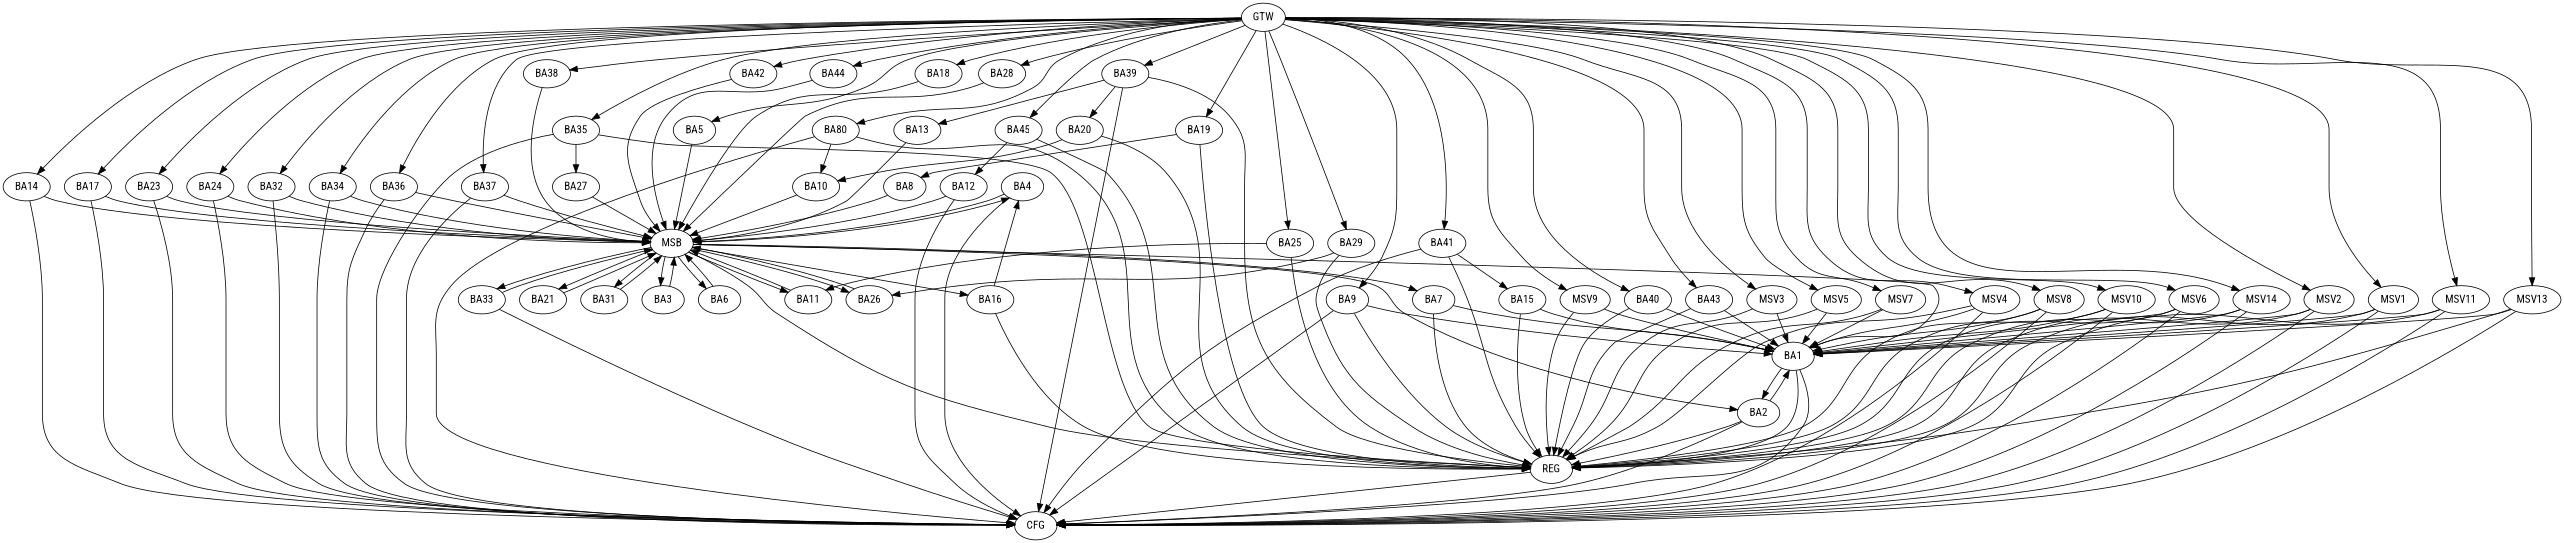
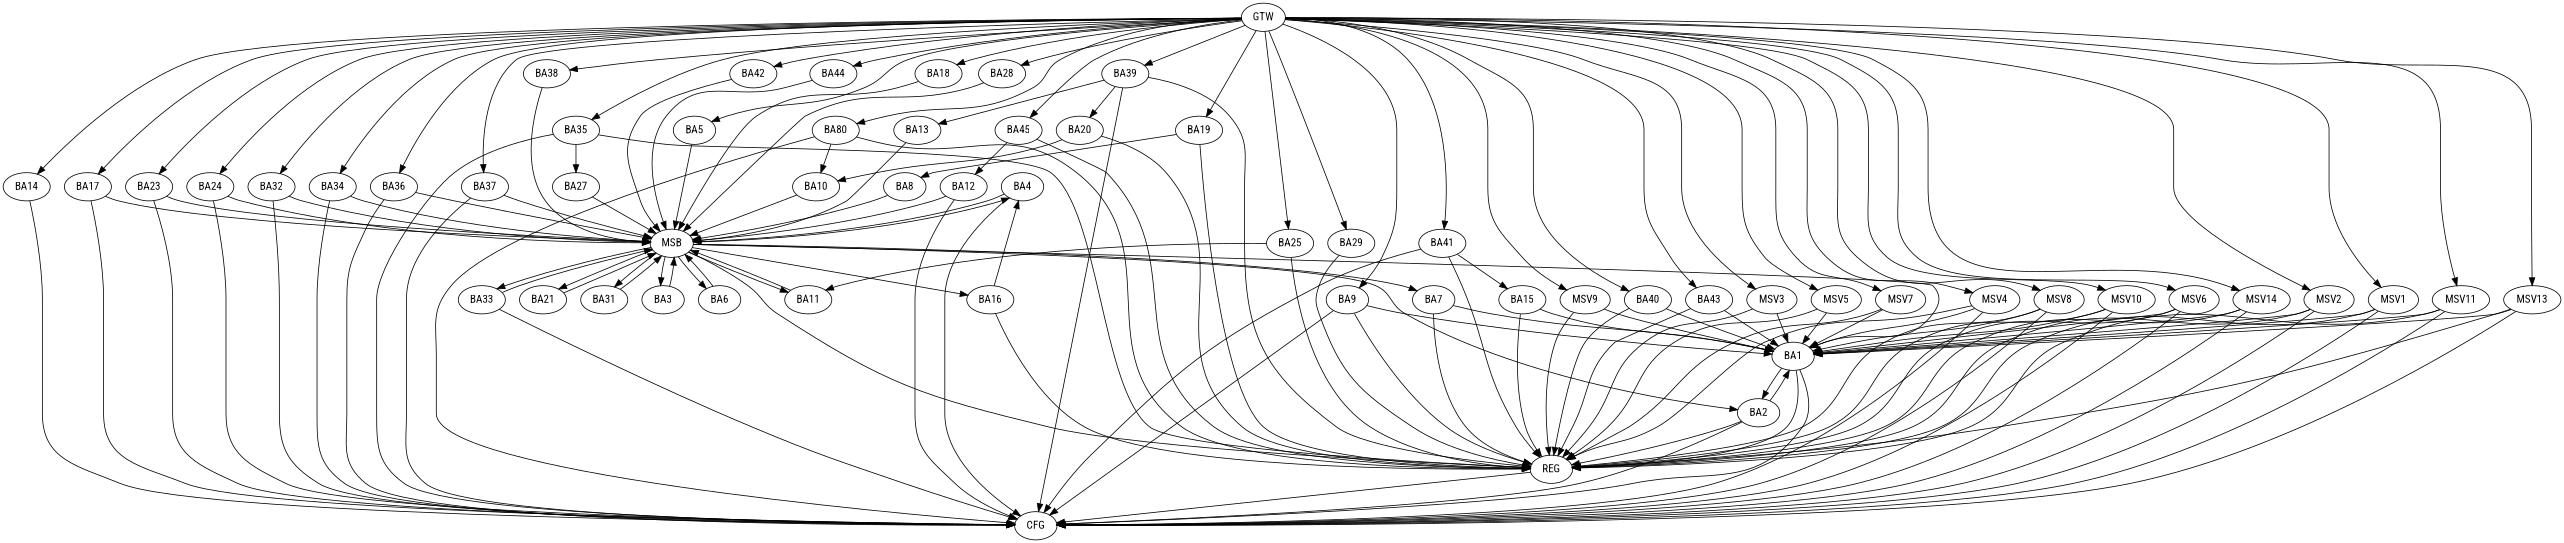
(267, 225) -> none
(869, 300) -> none
